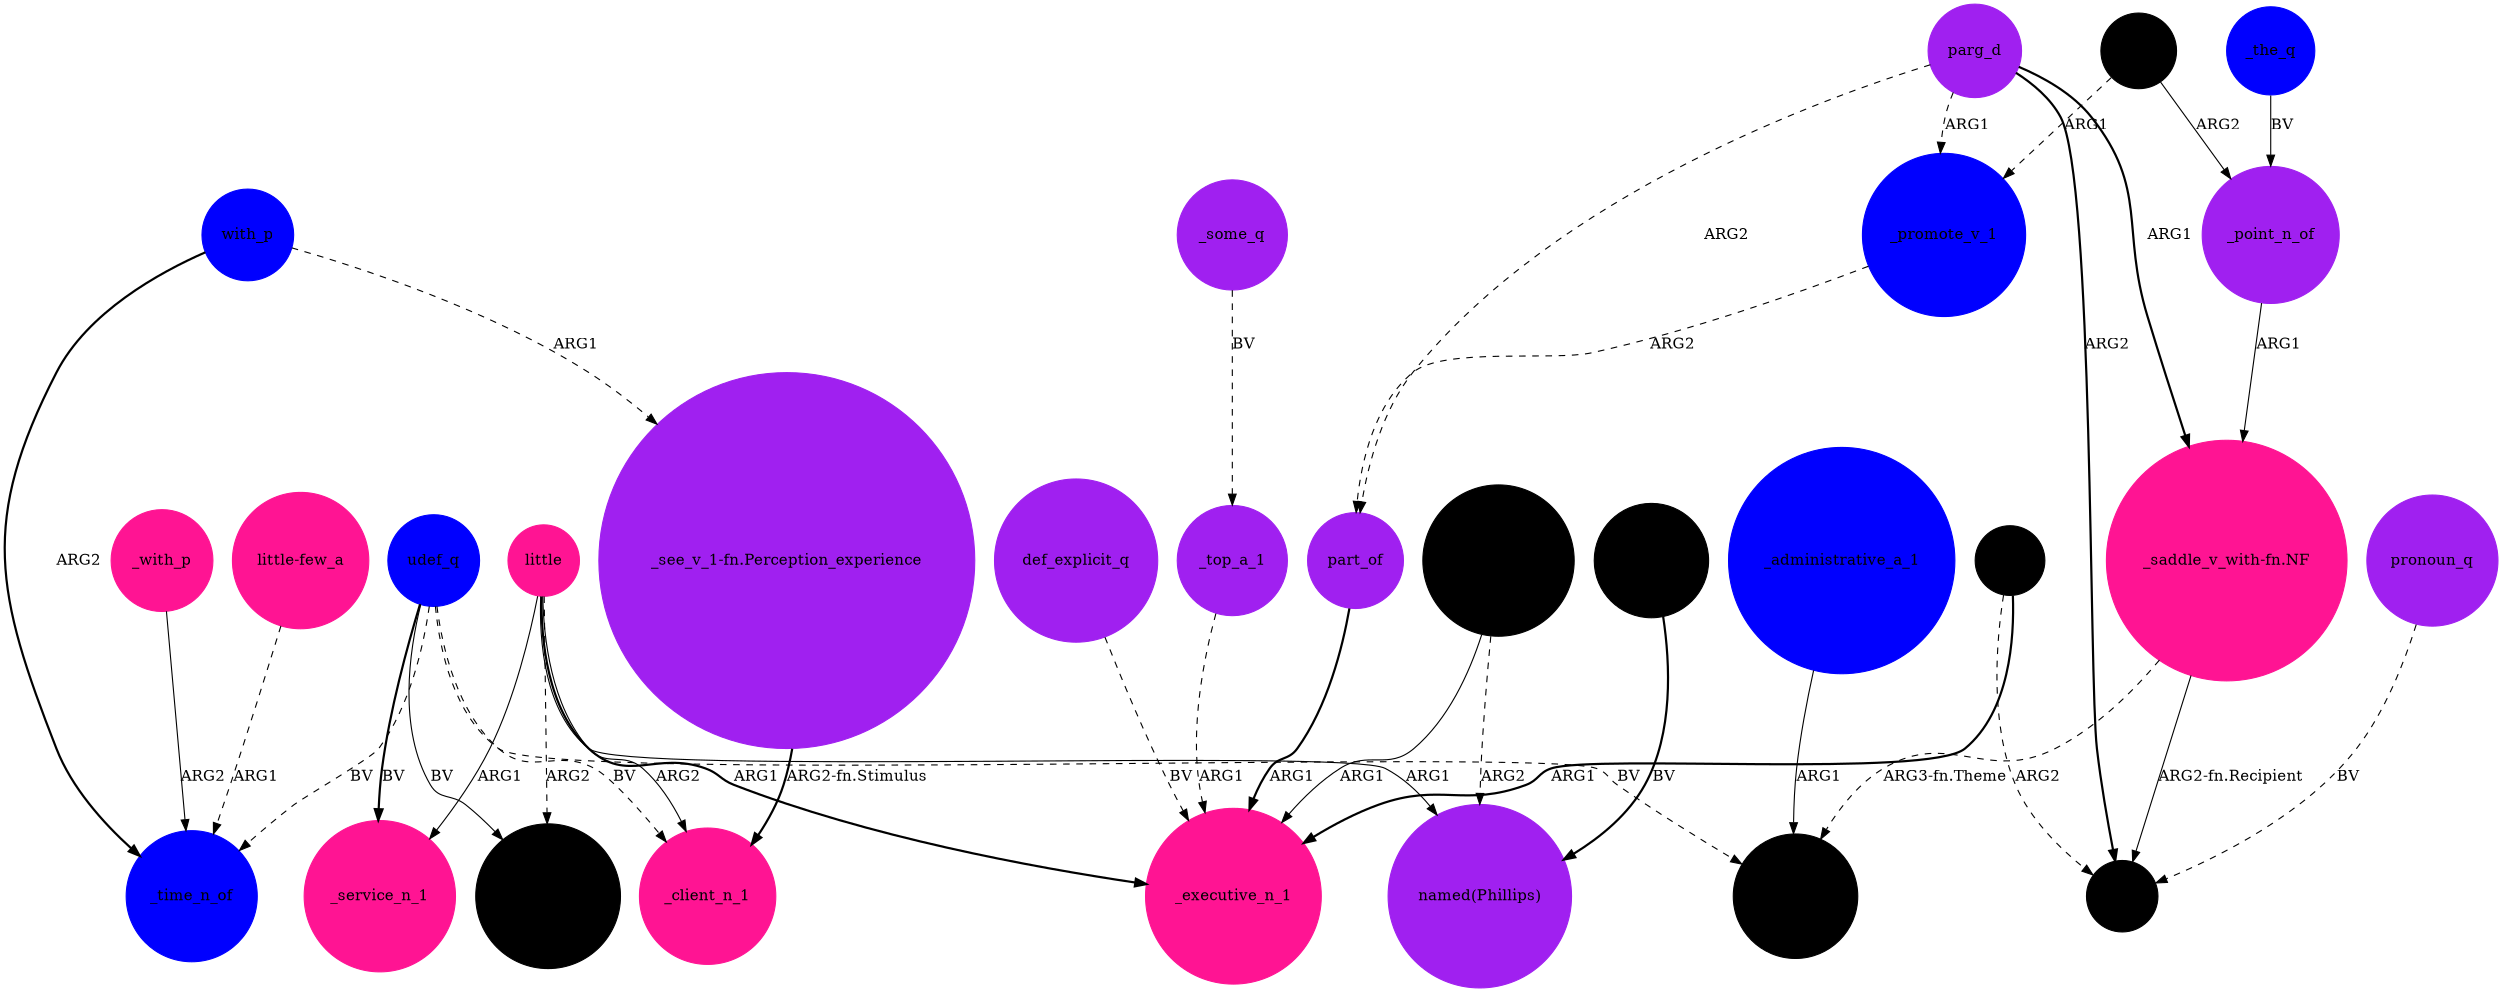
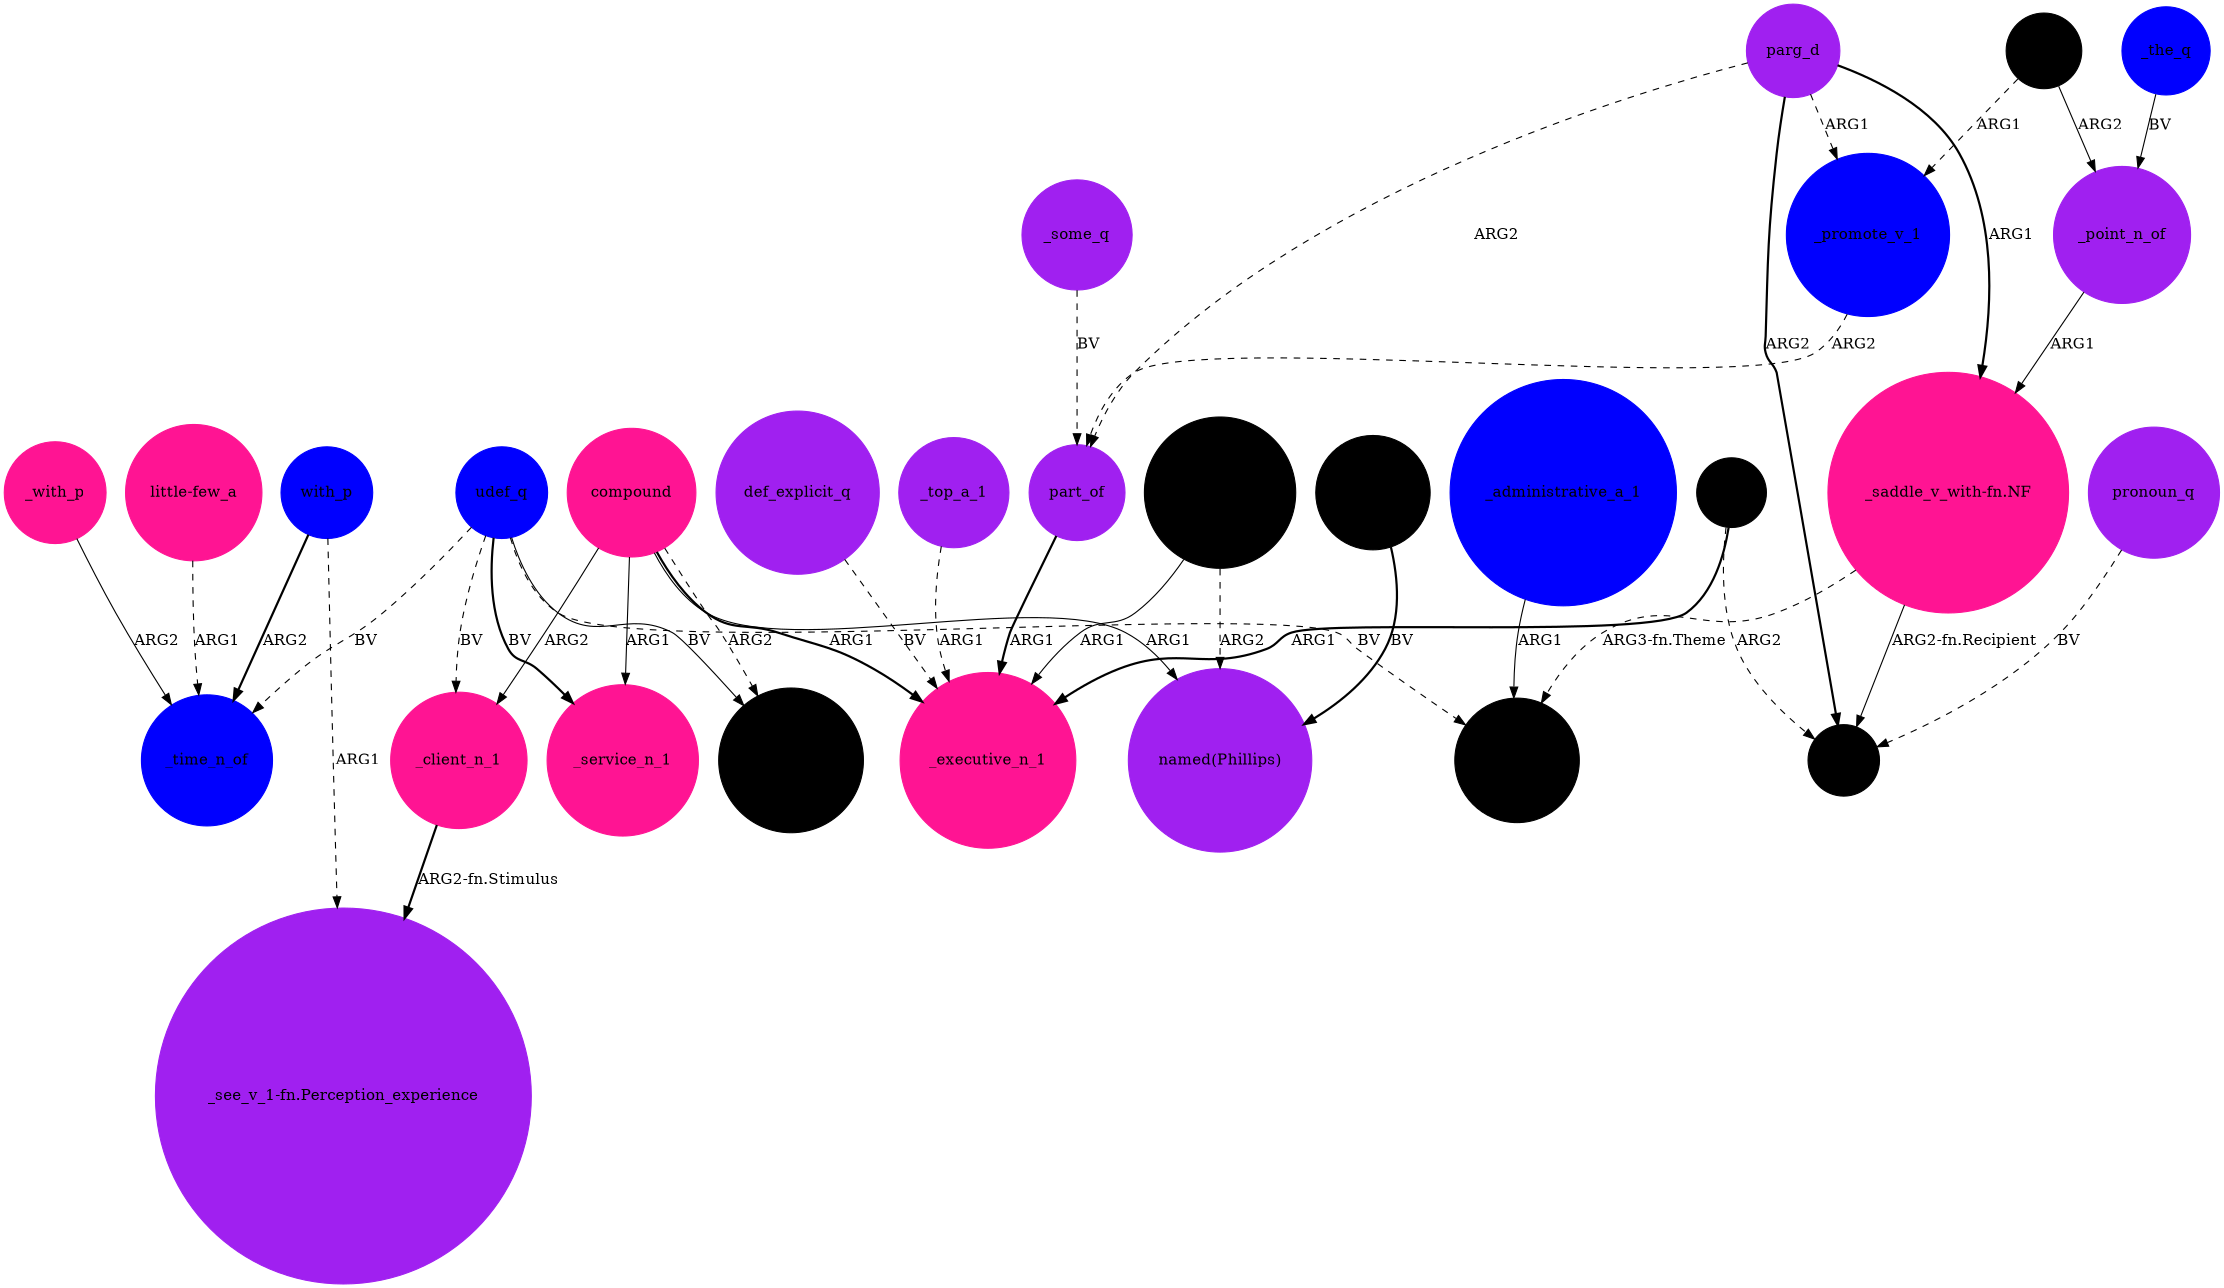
(1232, 392) -> (1077, 362)
(544, 561) -> (632, 493)
(780, 794) -> (423, 866)
